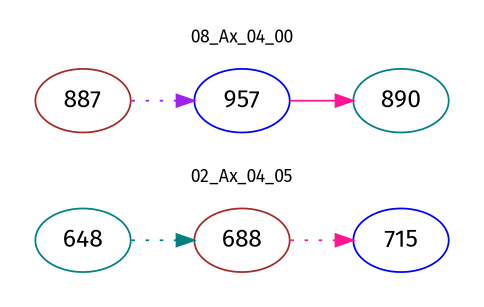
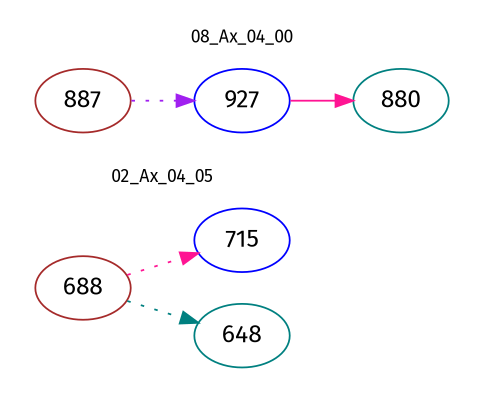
(242, 101) -> (242, 101)
(401, 101) -> (401, 101)
(154, 240) -> (154, 309)
